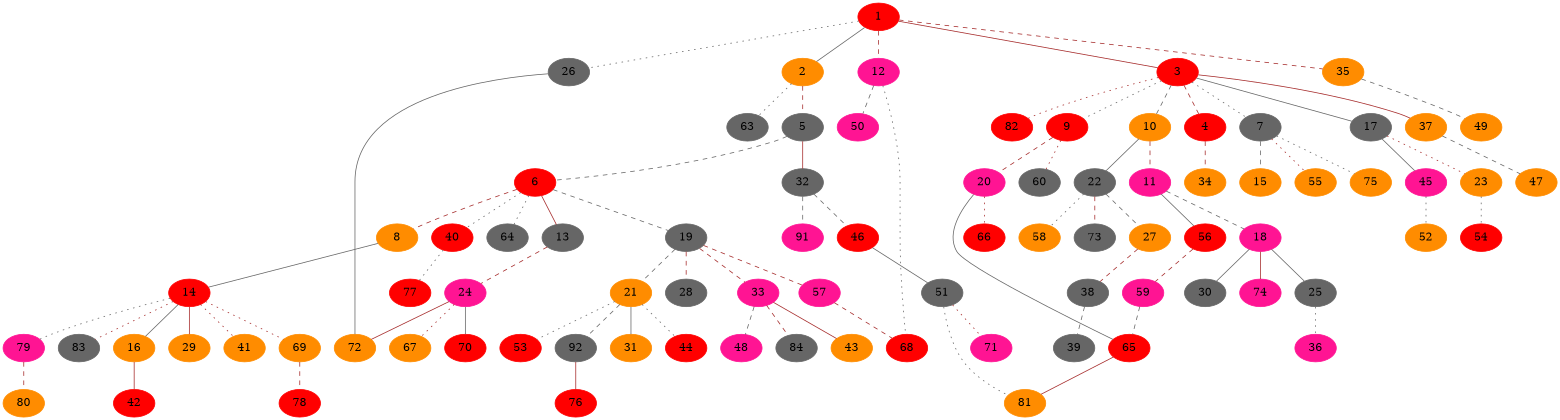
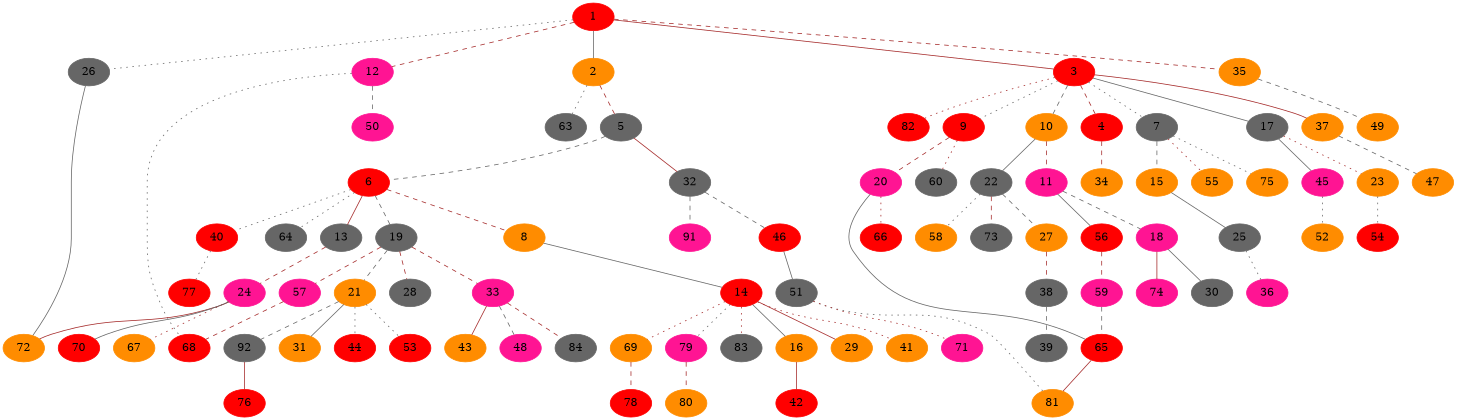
(1288, 265) -> (1198, 210)
